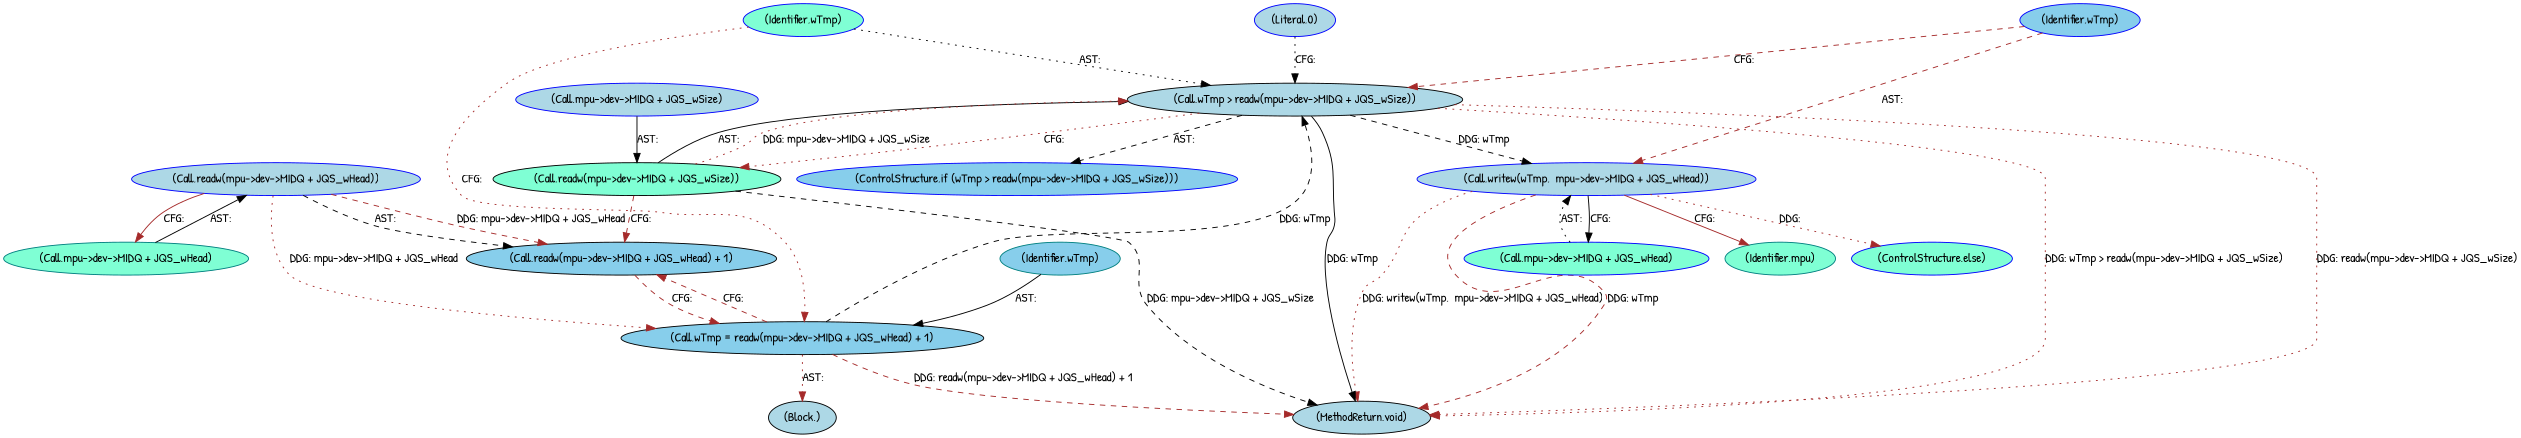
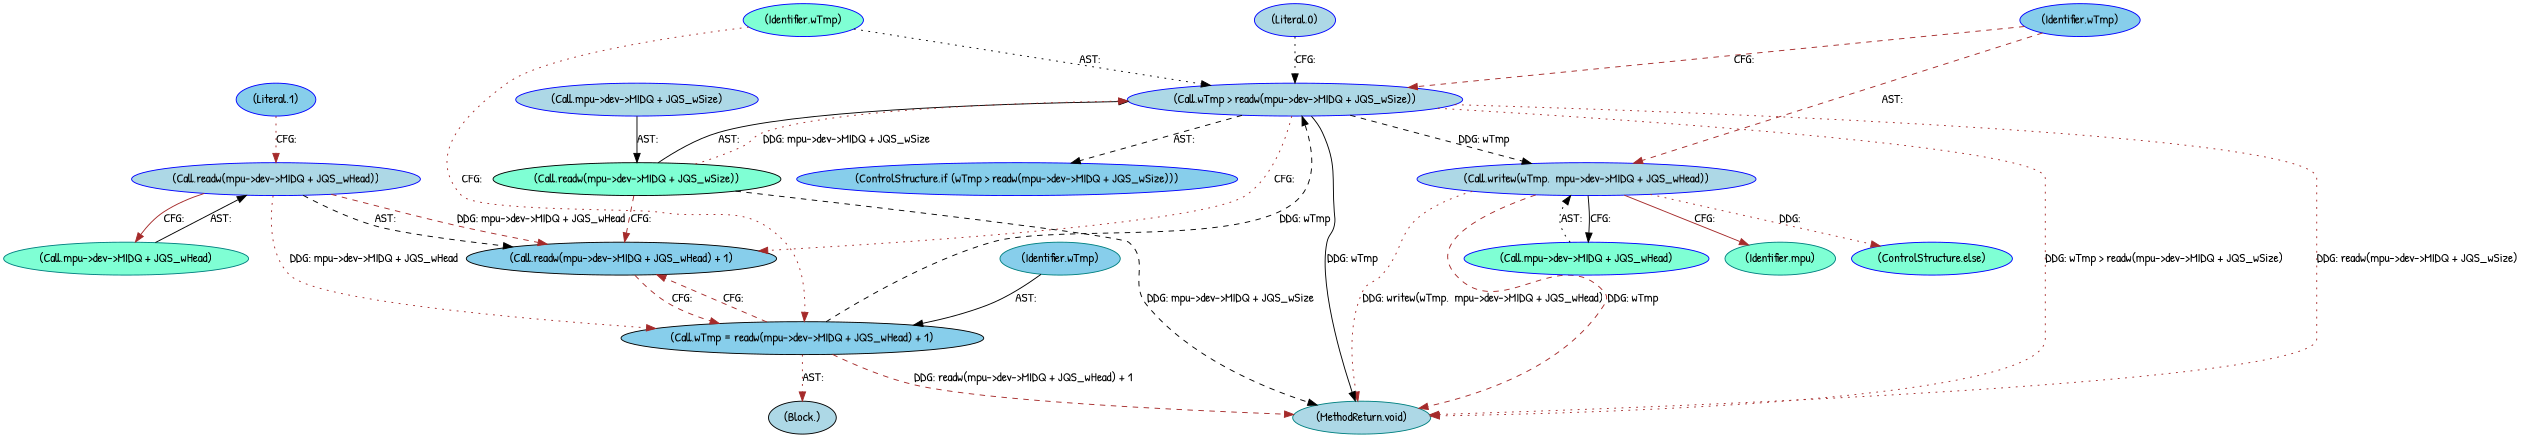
none -> (276, 100)
(1295, 100) -> (1295, 100)
(974, 141) -> (1084, 226)
(1362, 418) -> (1362, 418)
